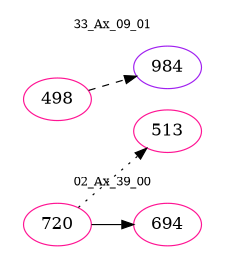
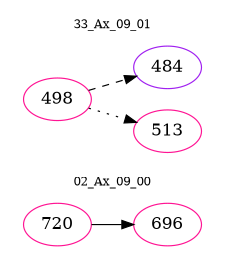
(168, 67) -> (168, 67)
(108, 182) -> (107, 114)
(113, 183) -> (113, 183)
(168, 225) -> (168, 225)
